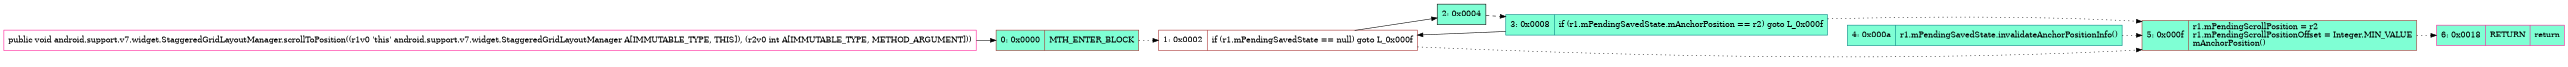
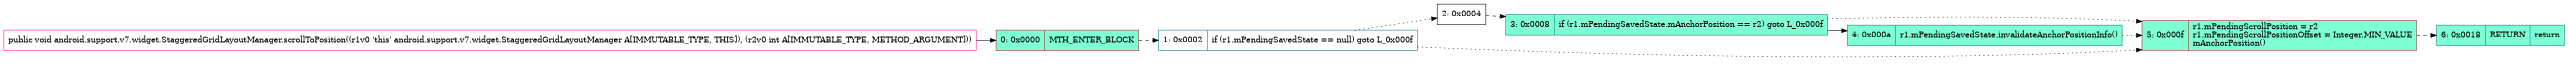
(1462, 14) -> (1462, 14)
(1393, 25) -> (1393, 25)
(1464, 33) -> (1835, 30)
(2424, 35) -> (2424, 35)
(2500, 35) -> (2500, 35)
(1146, 40) -> (1146, 40)
(1288, 40) -> (1288, 40)
